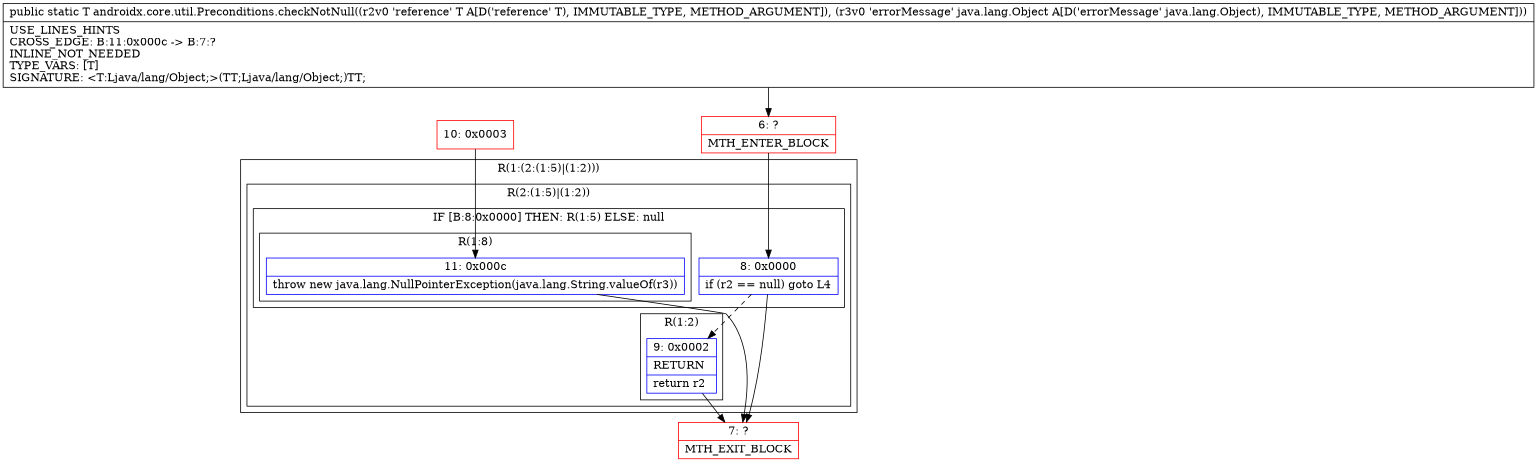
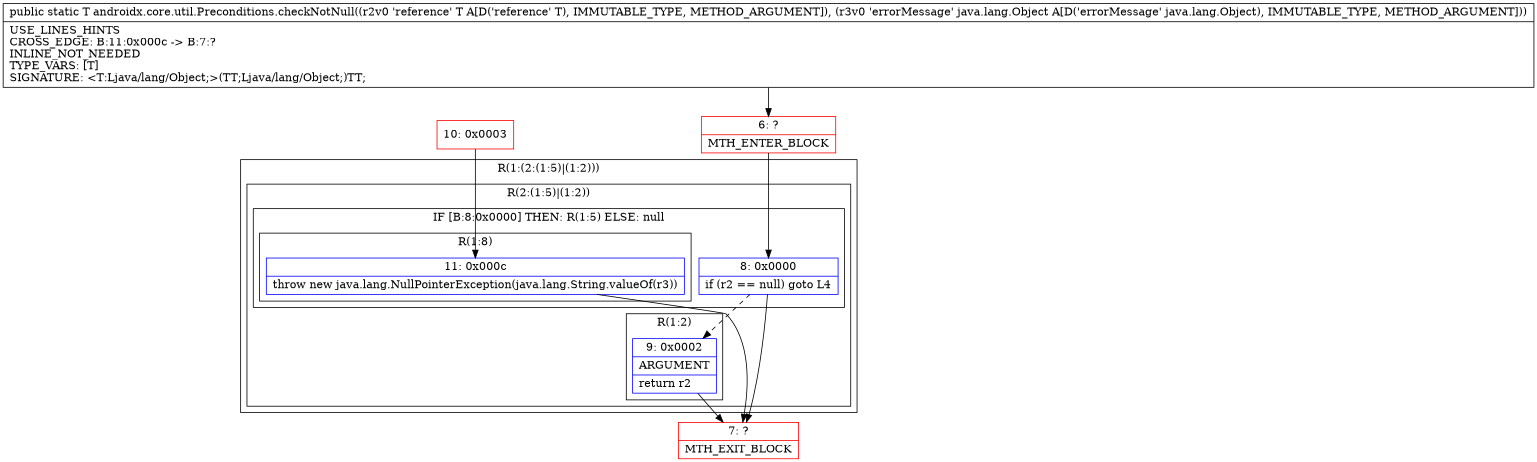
(679, 366) -> (675, 366)
